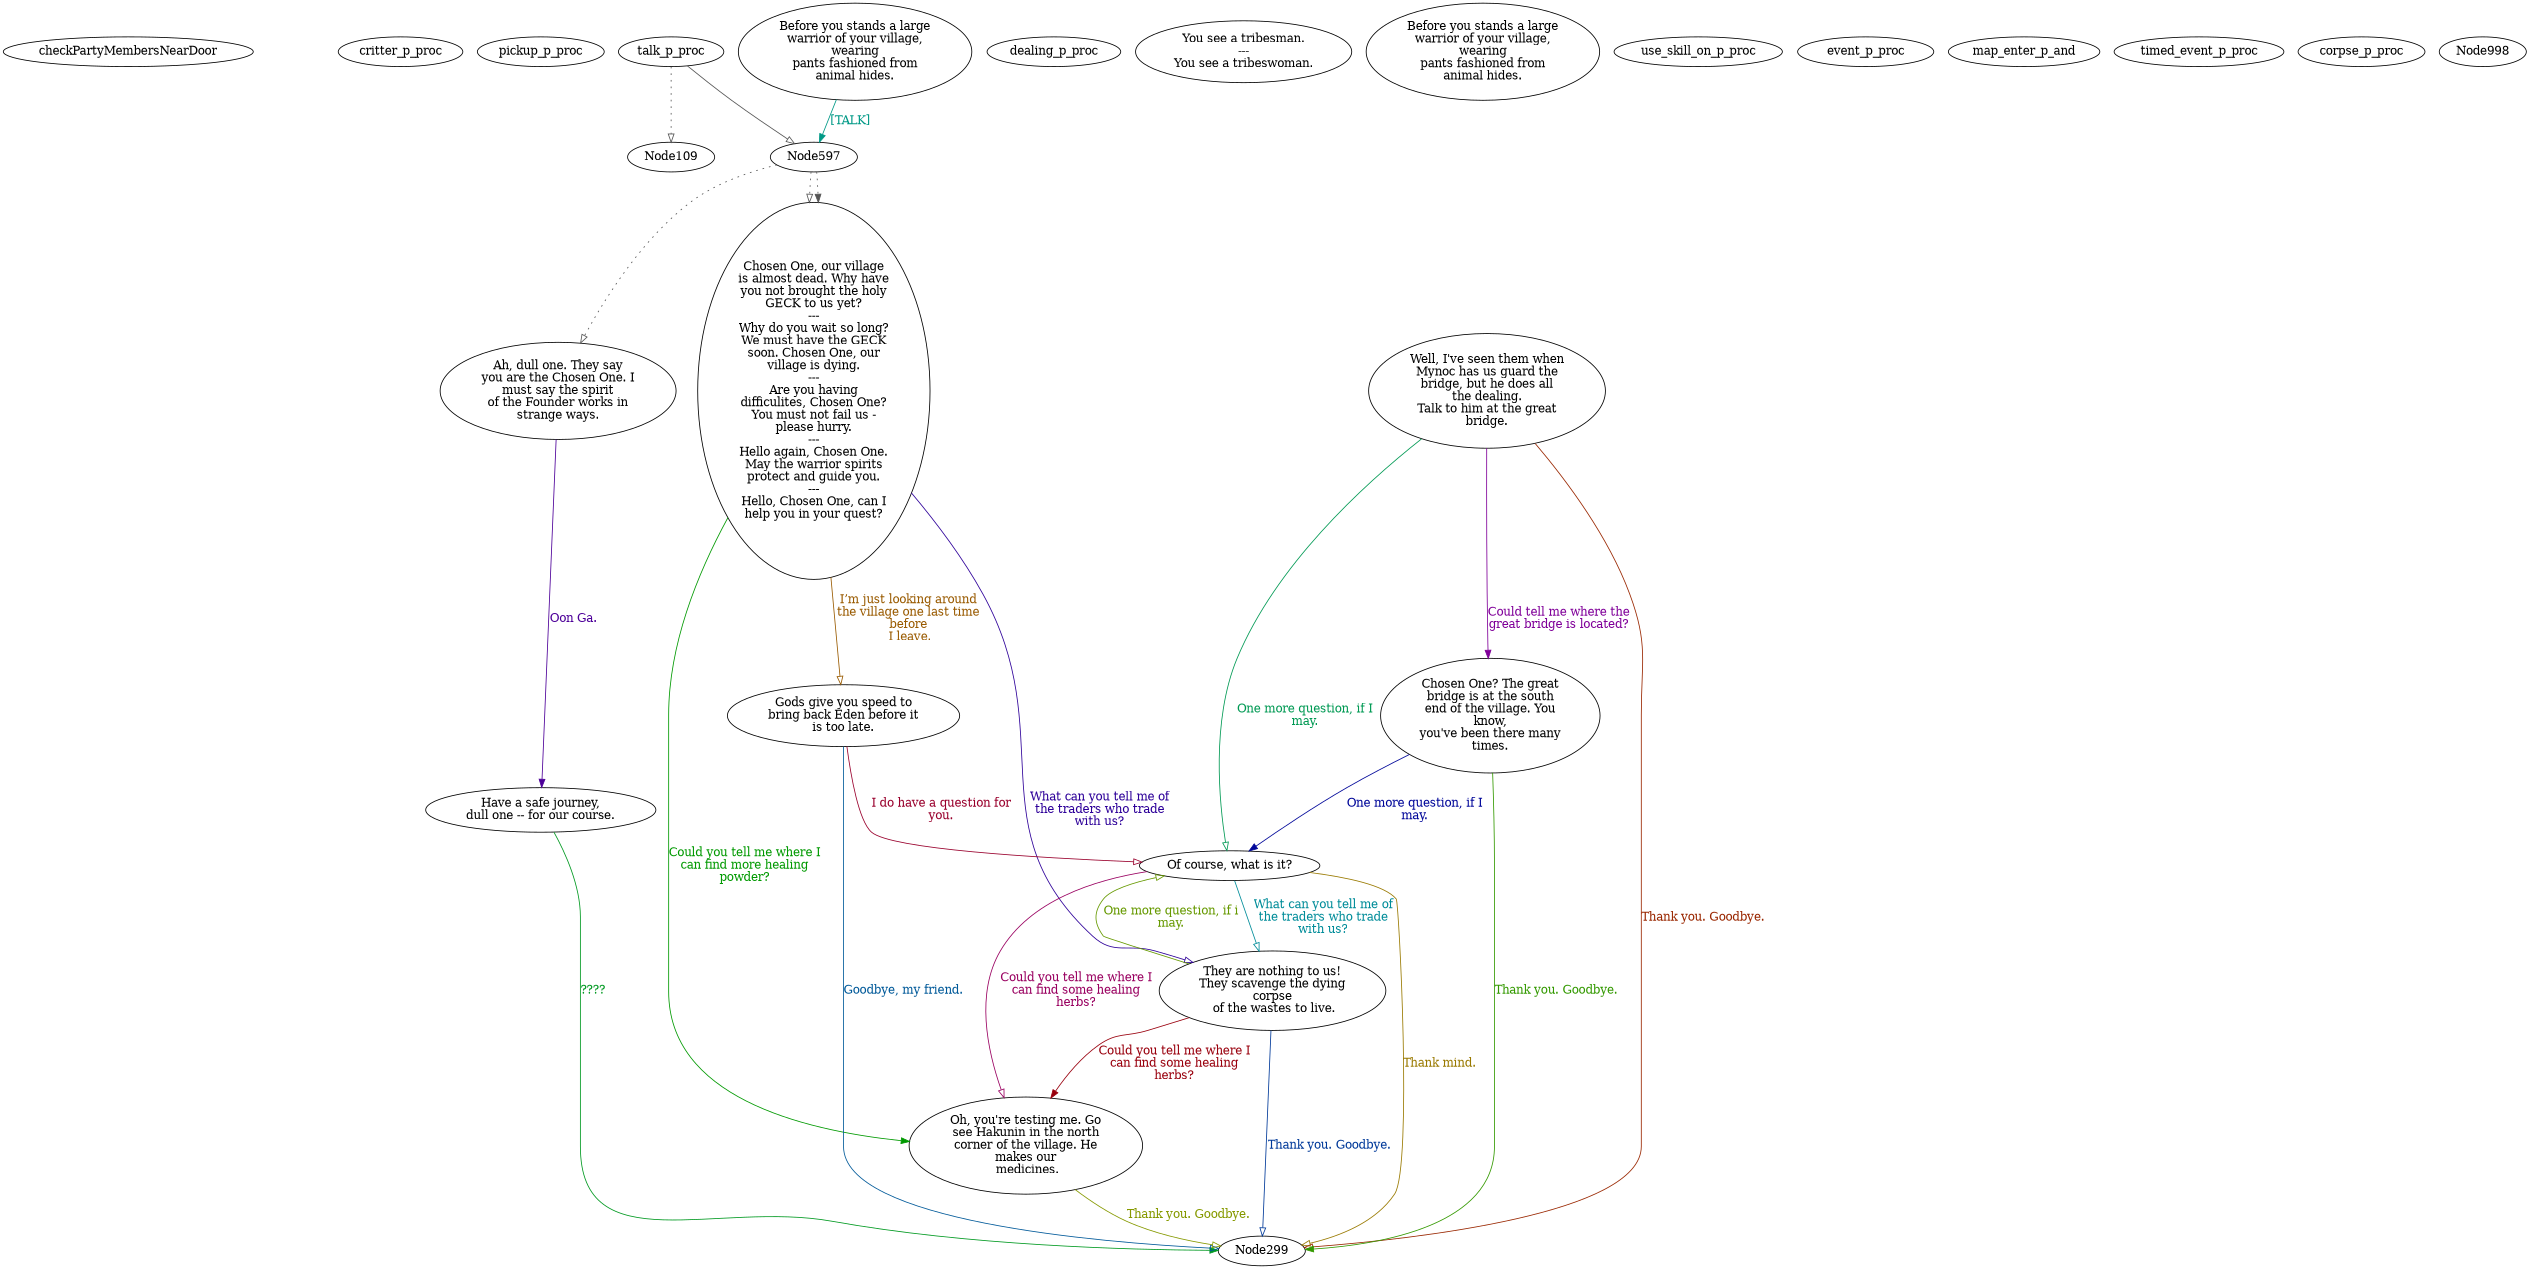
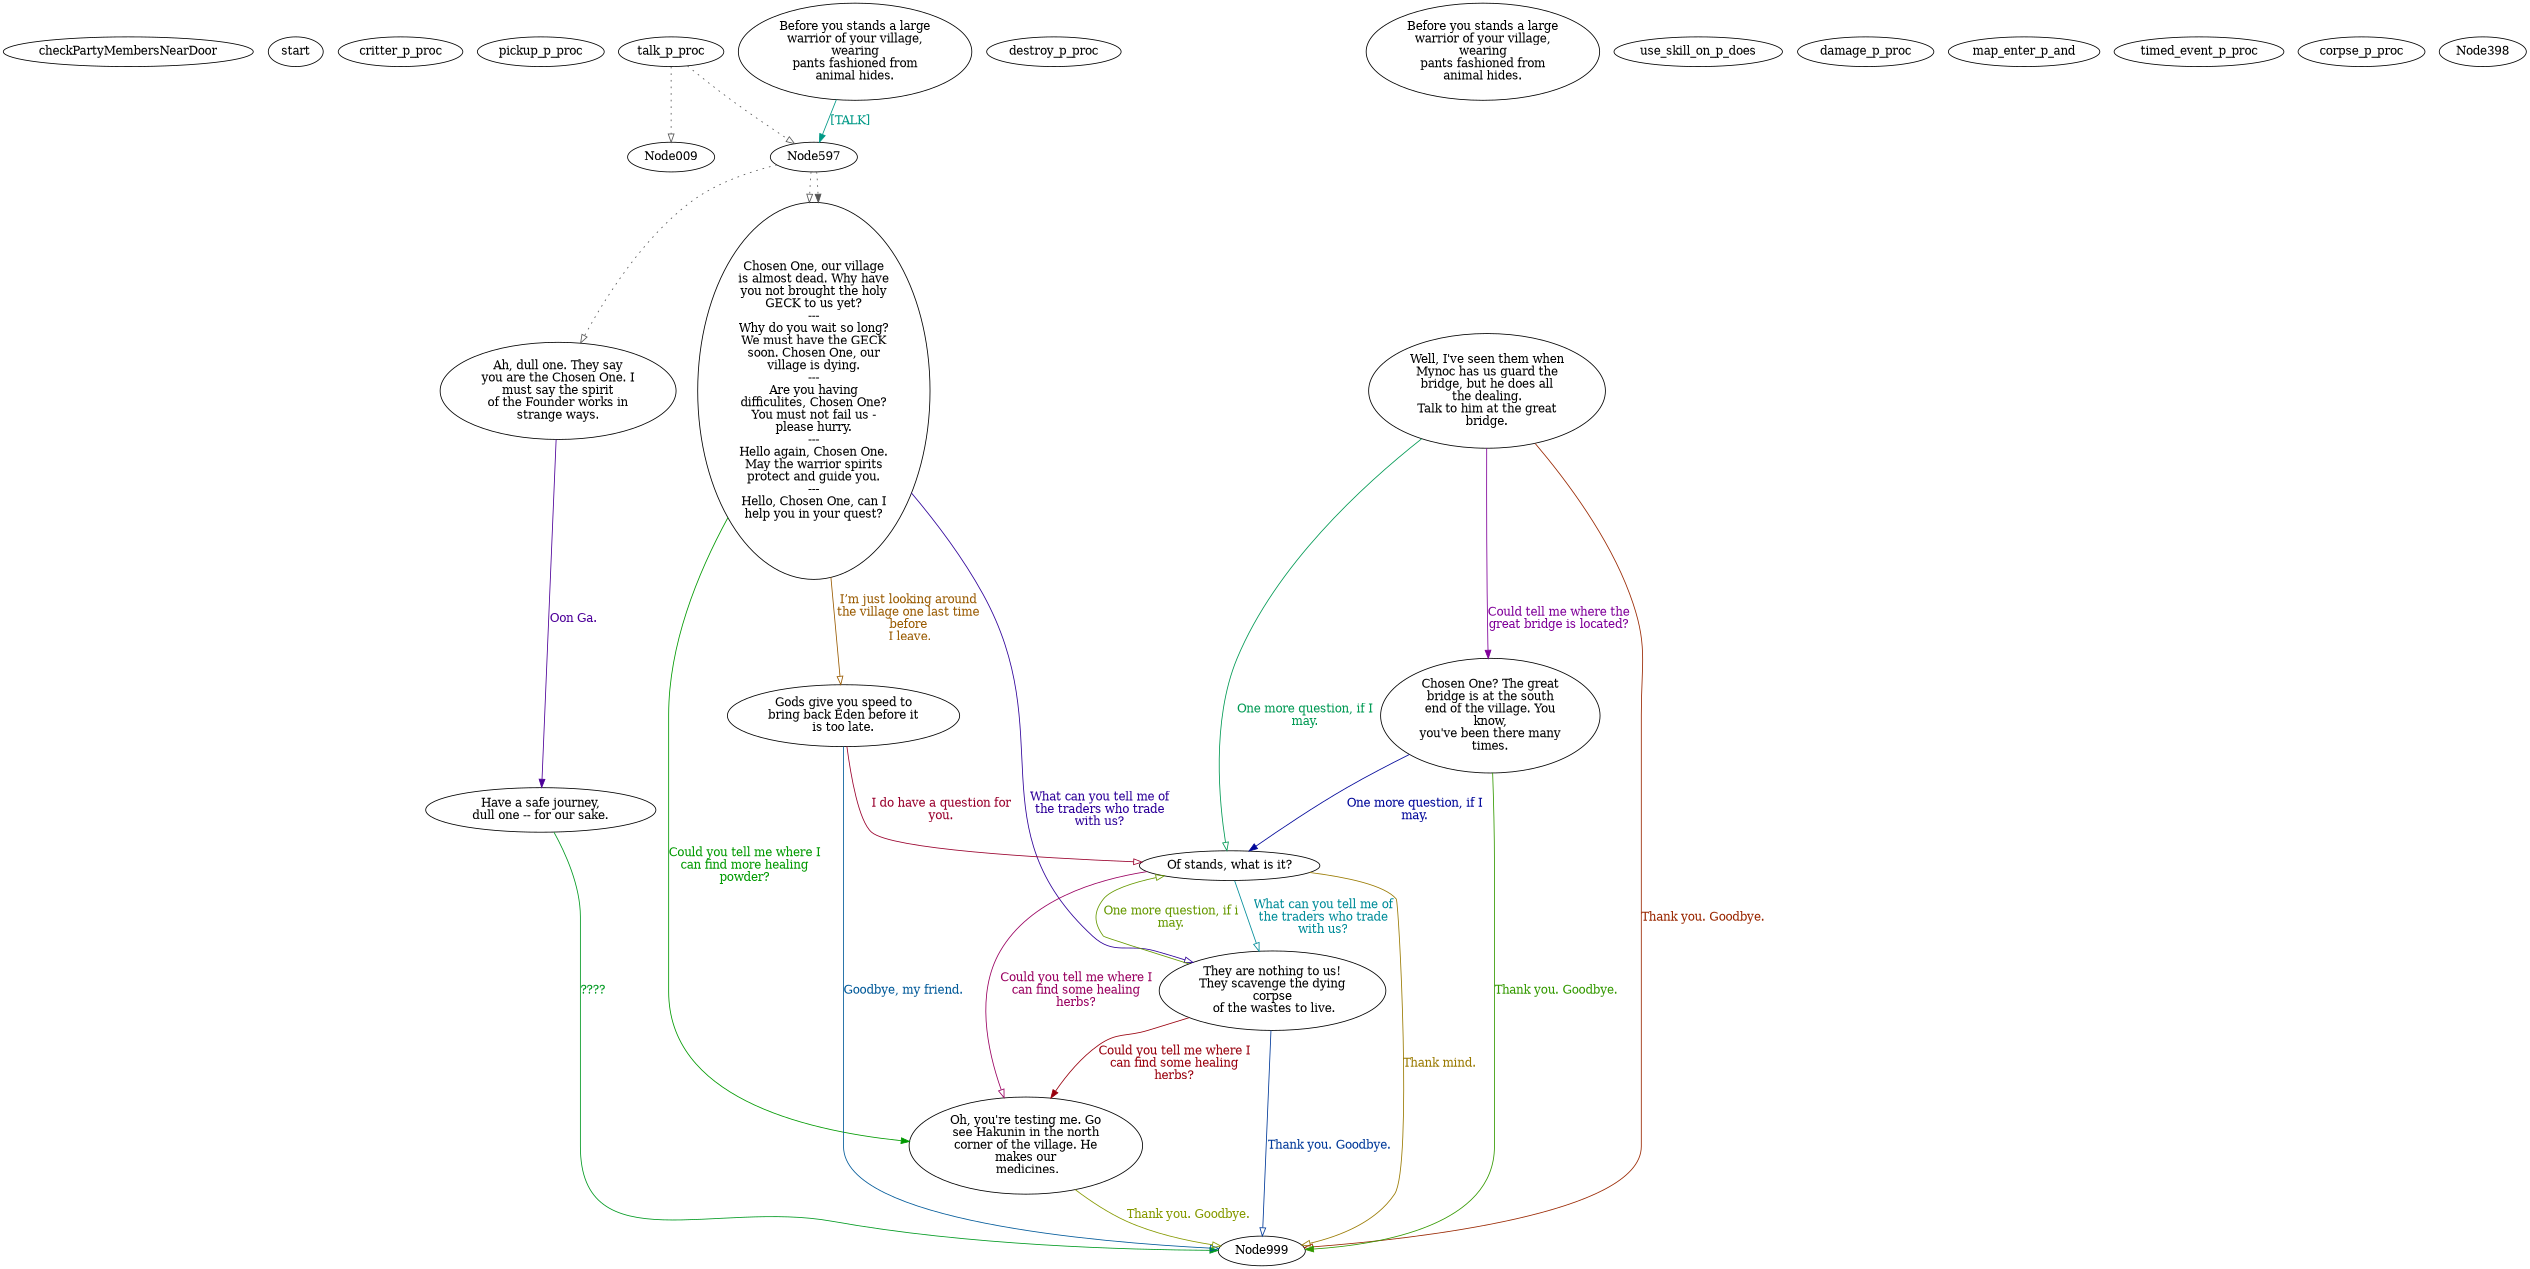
none -> (296, 52)
(1054, 52) -> (1054, 52)
(1244, 52) -> none
(1698, 52) -> (1698, 52)
(1866, 52) -> (1866, 52)
(2483, 52) -> (2483, 52)
(737, 104) -> (737, 104)
(671, 157) -> (671, 157)
(541, 810) -> (541, 810)
(1230, 866) -> (1230, 866)
(1262, 1251) -> (1262, 1251)
